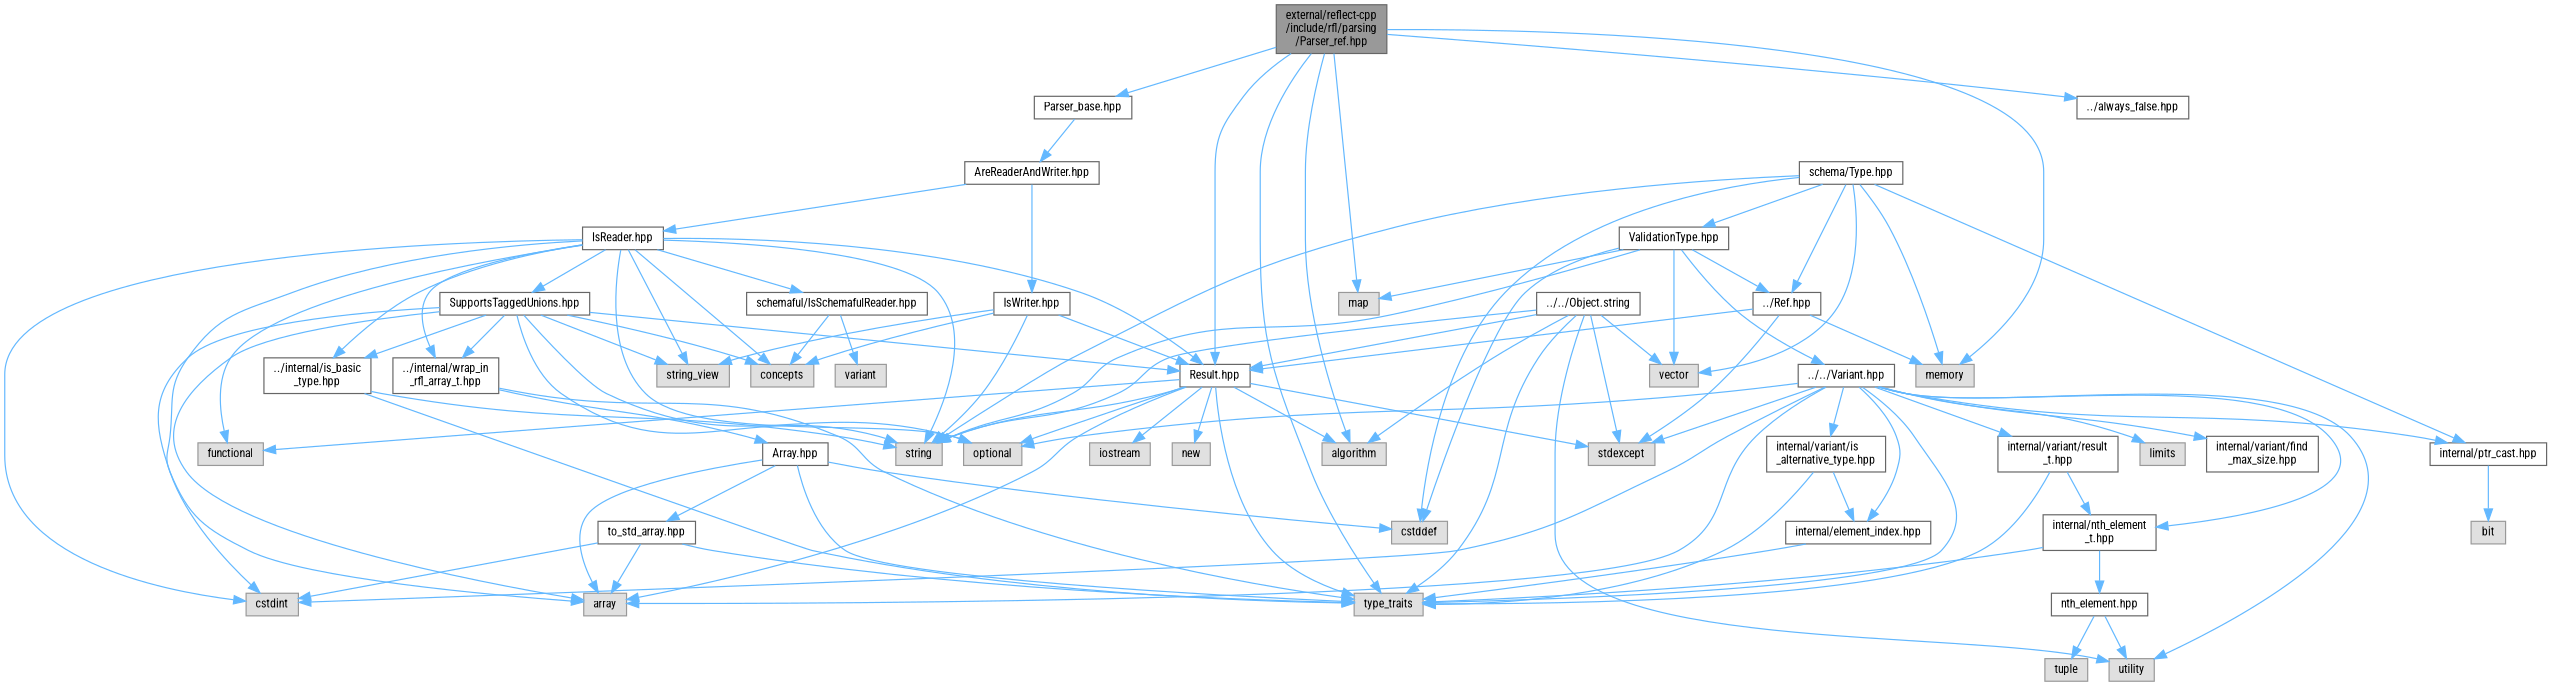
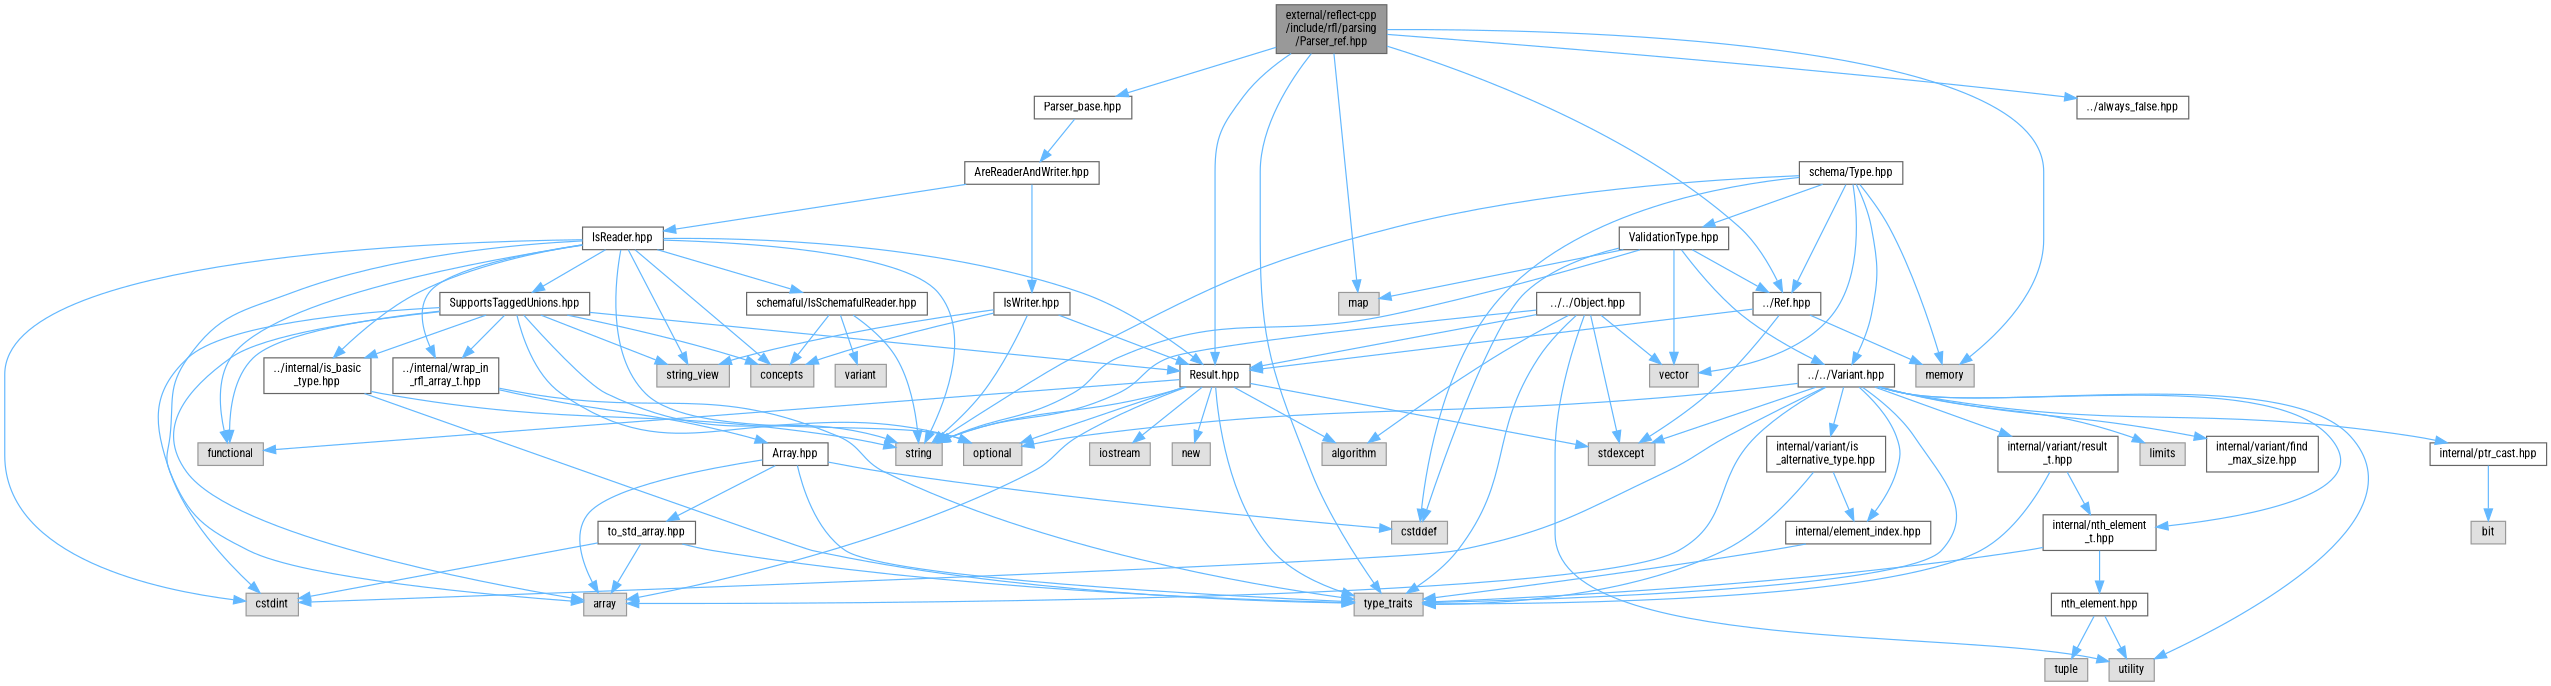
(1306, 244) -> (1602, 134)
(1588, 304) -> (1588, 304)
(2164, 311) -> (1877, 269)
none -> (262, 352)
none -> (900, 364)
